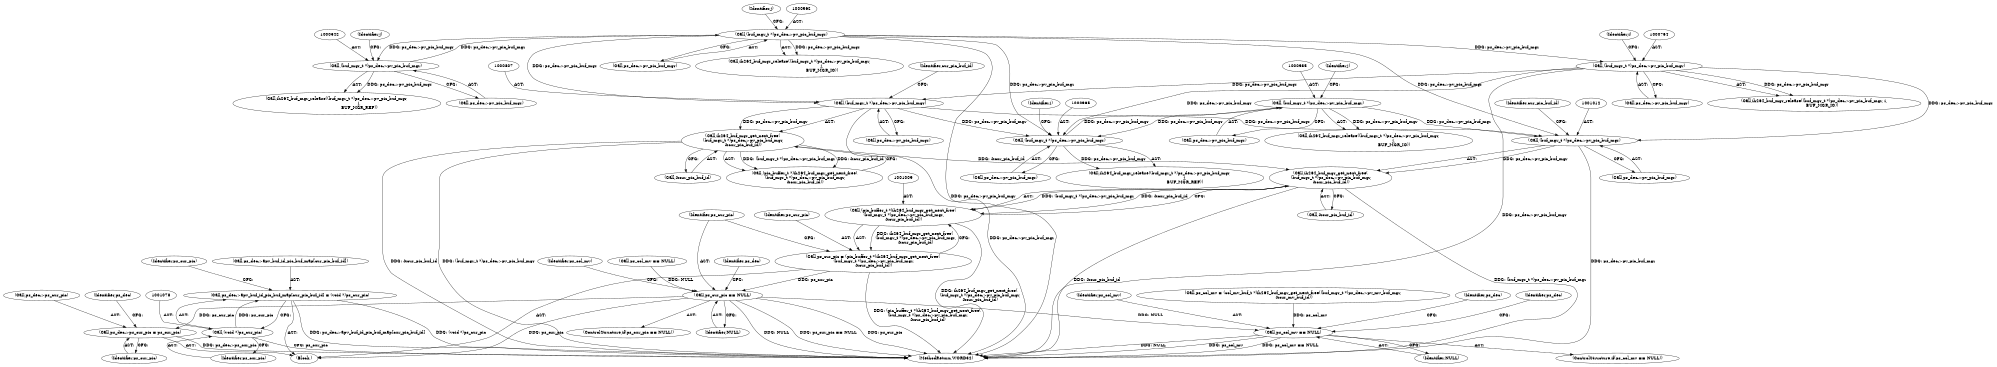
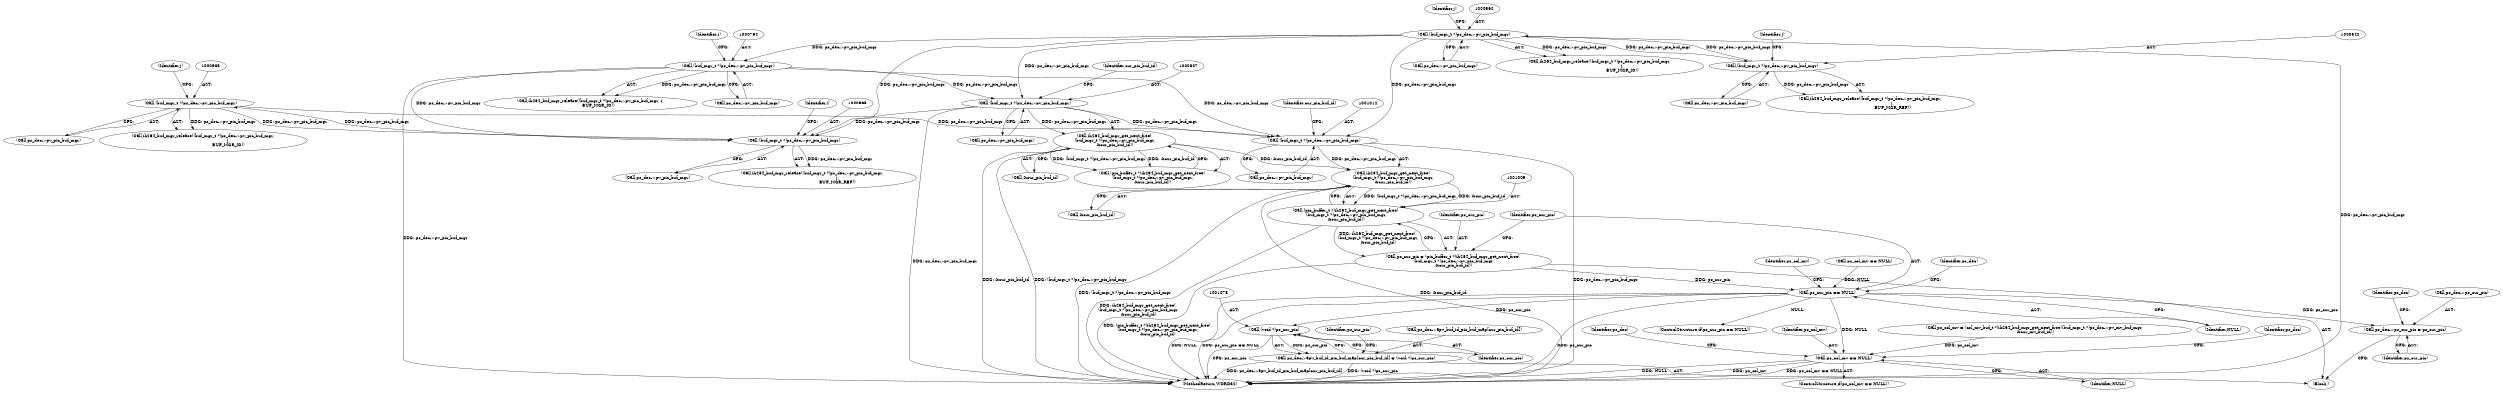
(692, 315) -> (1799, 310)
(514, 334) -> (1541, 302)
(192, 346) -> (2364, 358)
(539, 355) -> none
